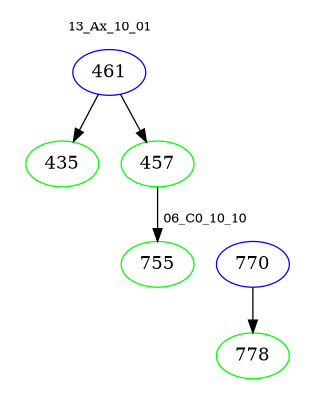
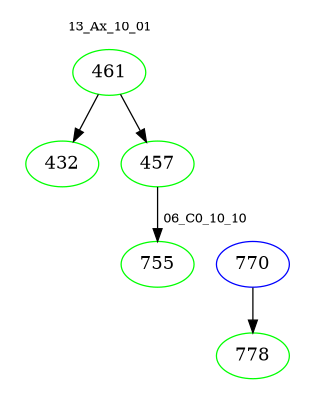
(109, 72) -> (109, 72)
(62, 164) -> (62, 164)
